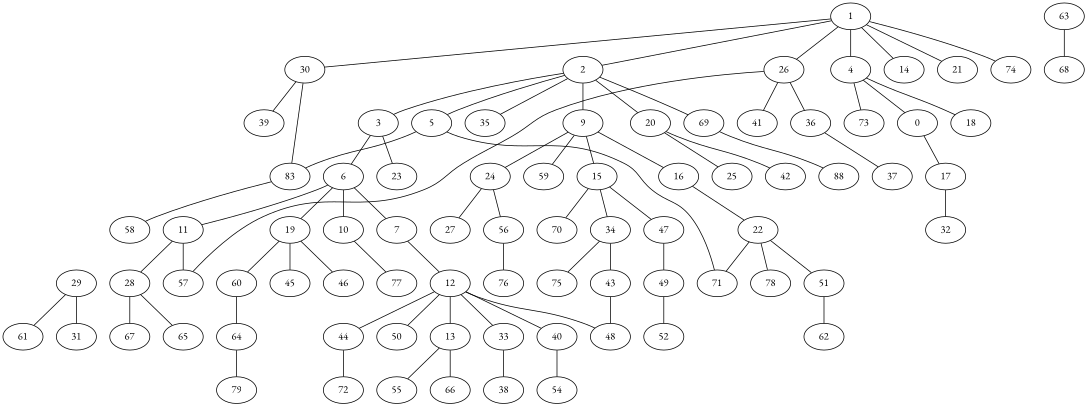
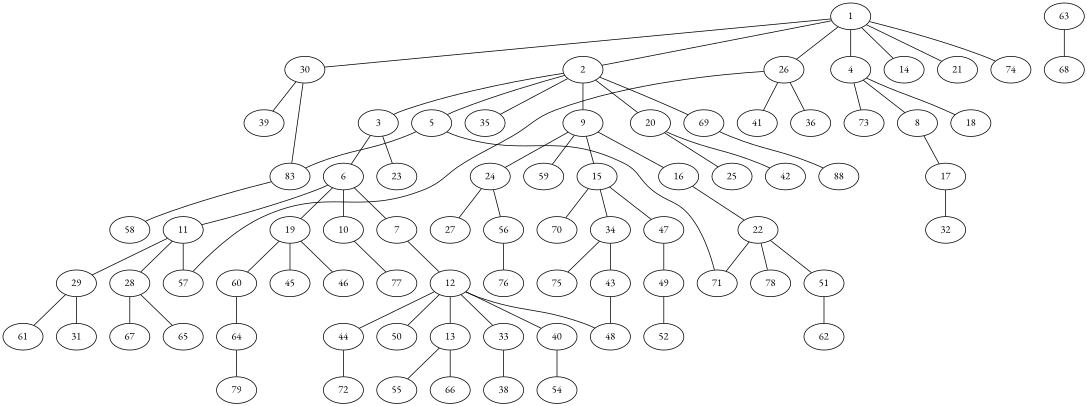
(917, 123) -> (917, 123)
(892, 177) -> none
none -> (130, 257)
